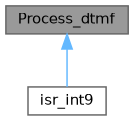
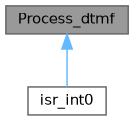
(67, 101) -> (67, 101)
